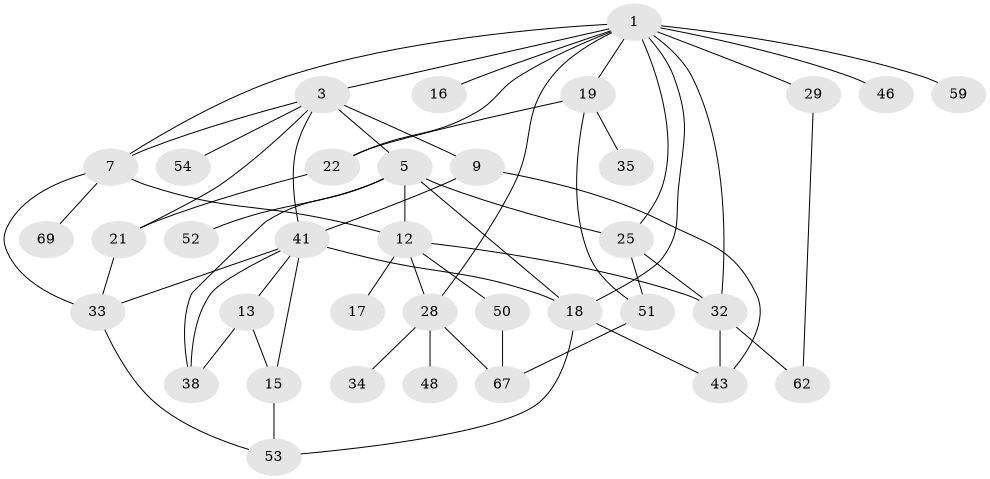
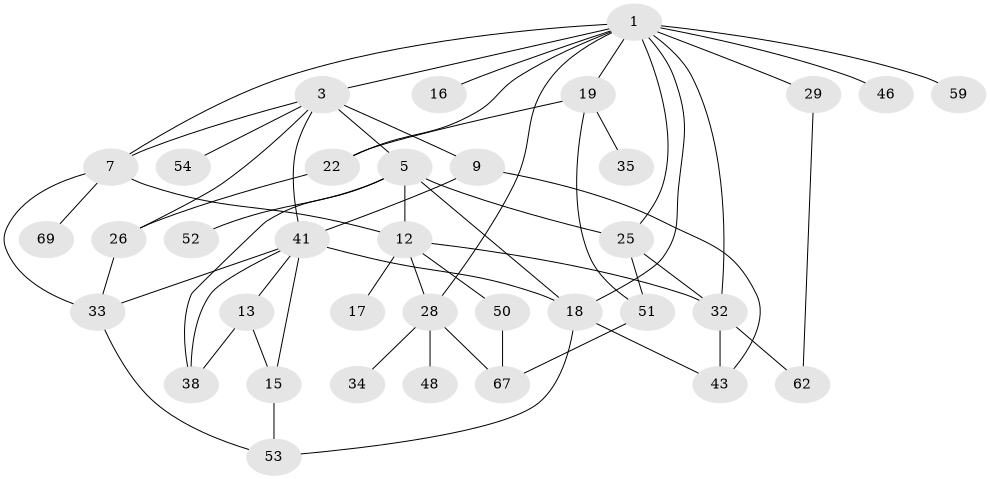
(119, 240) -> (119, 240)
